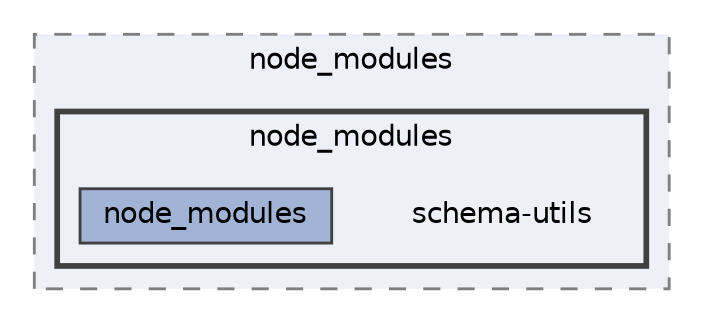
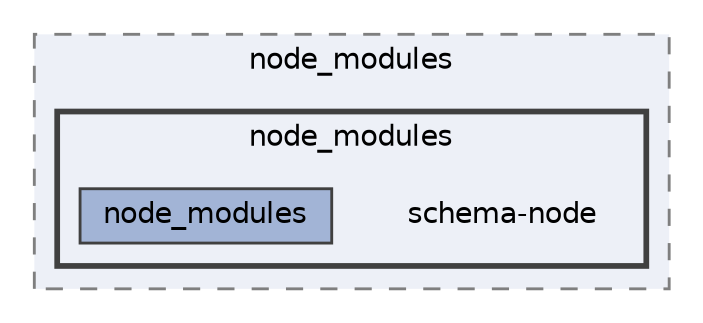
(503, 216) -> (503, 216)
